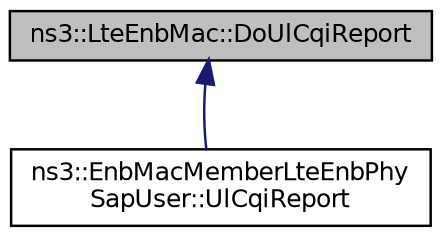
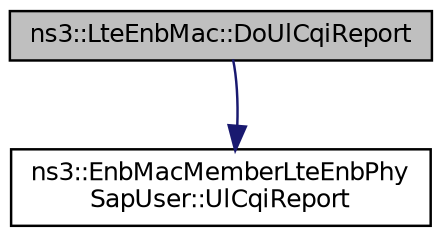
(204, 117) -> (237, 92)
